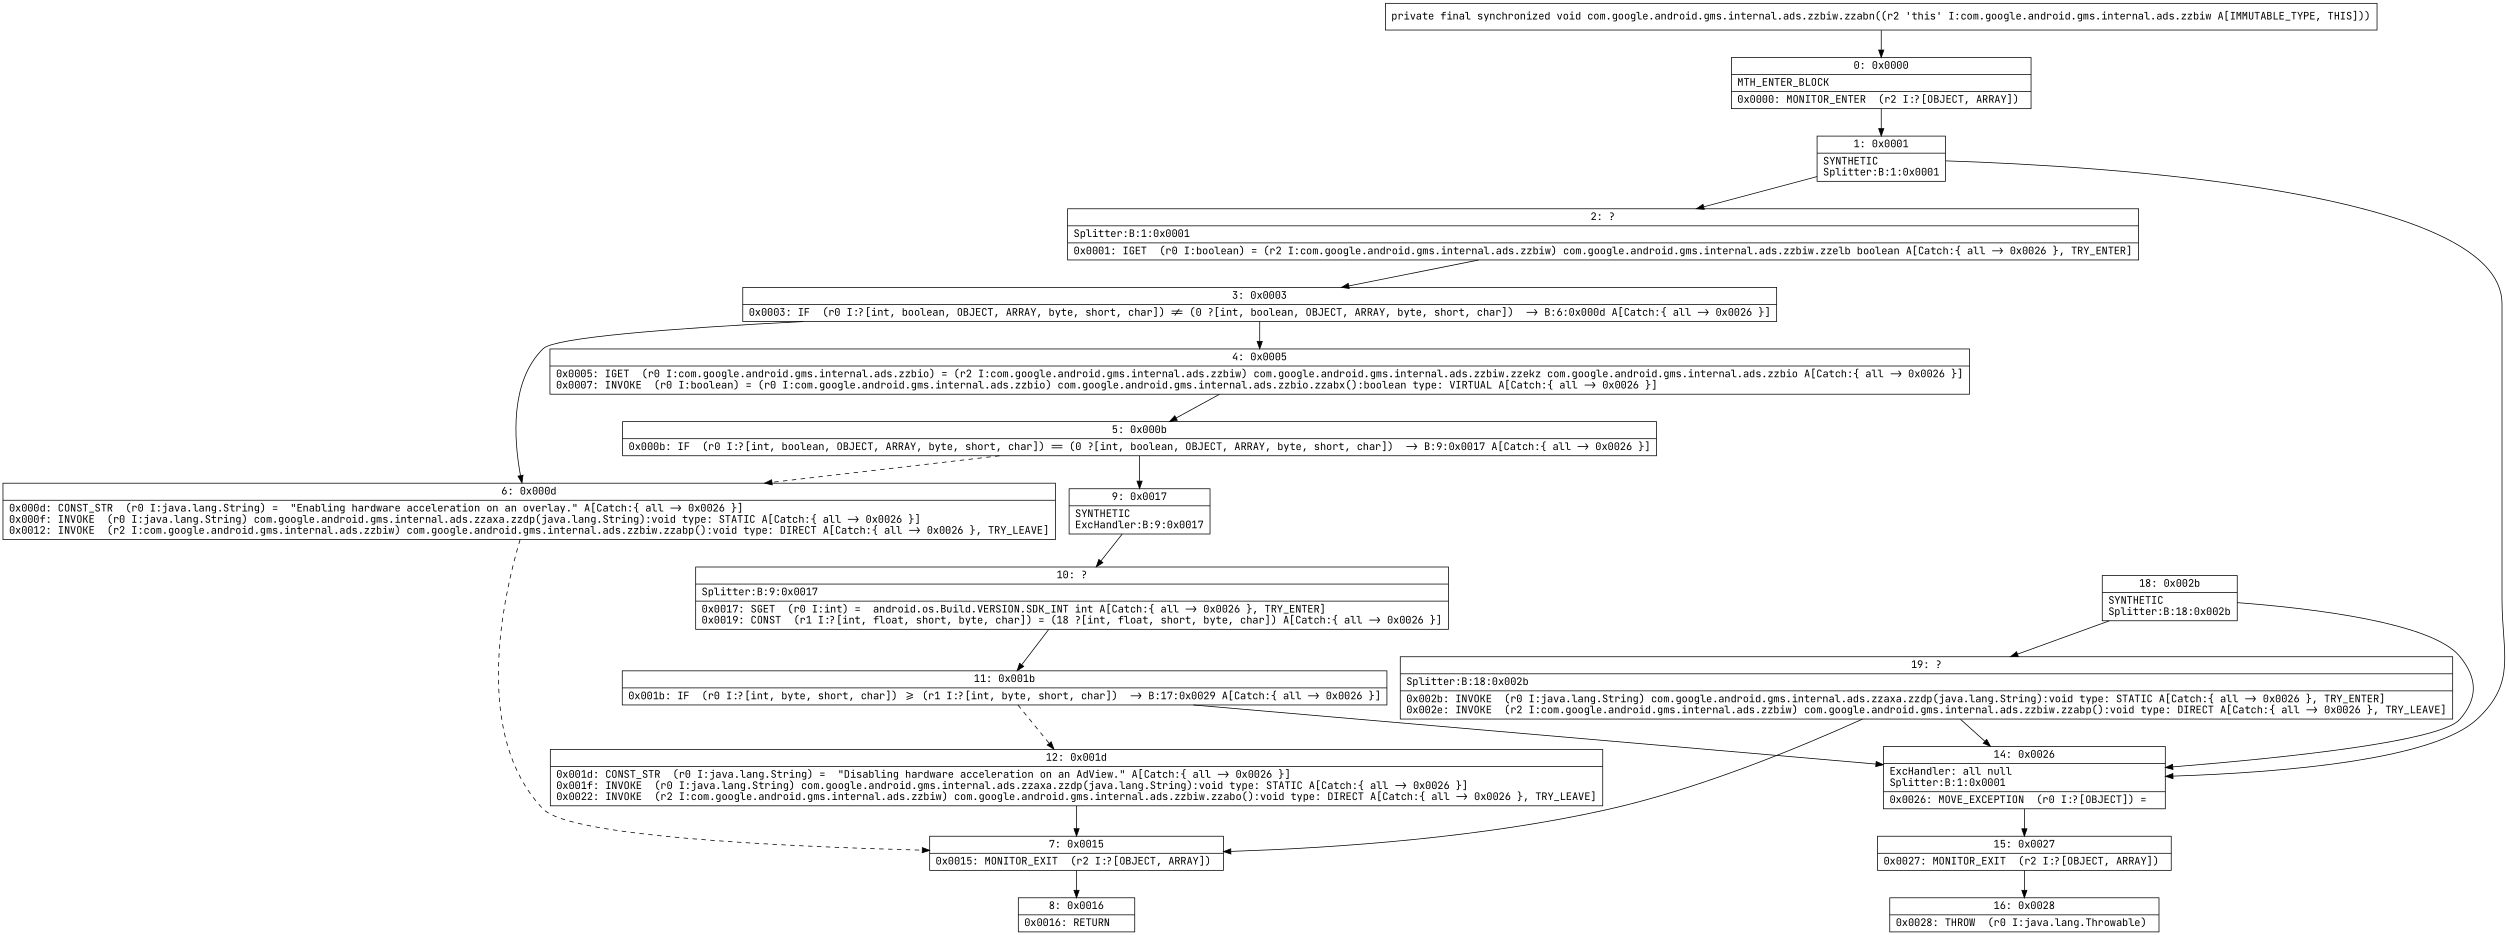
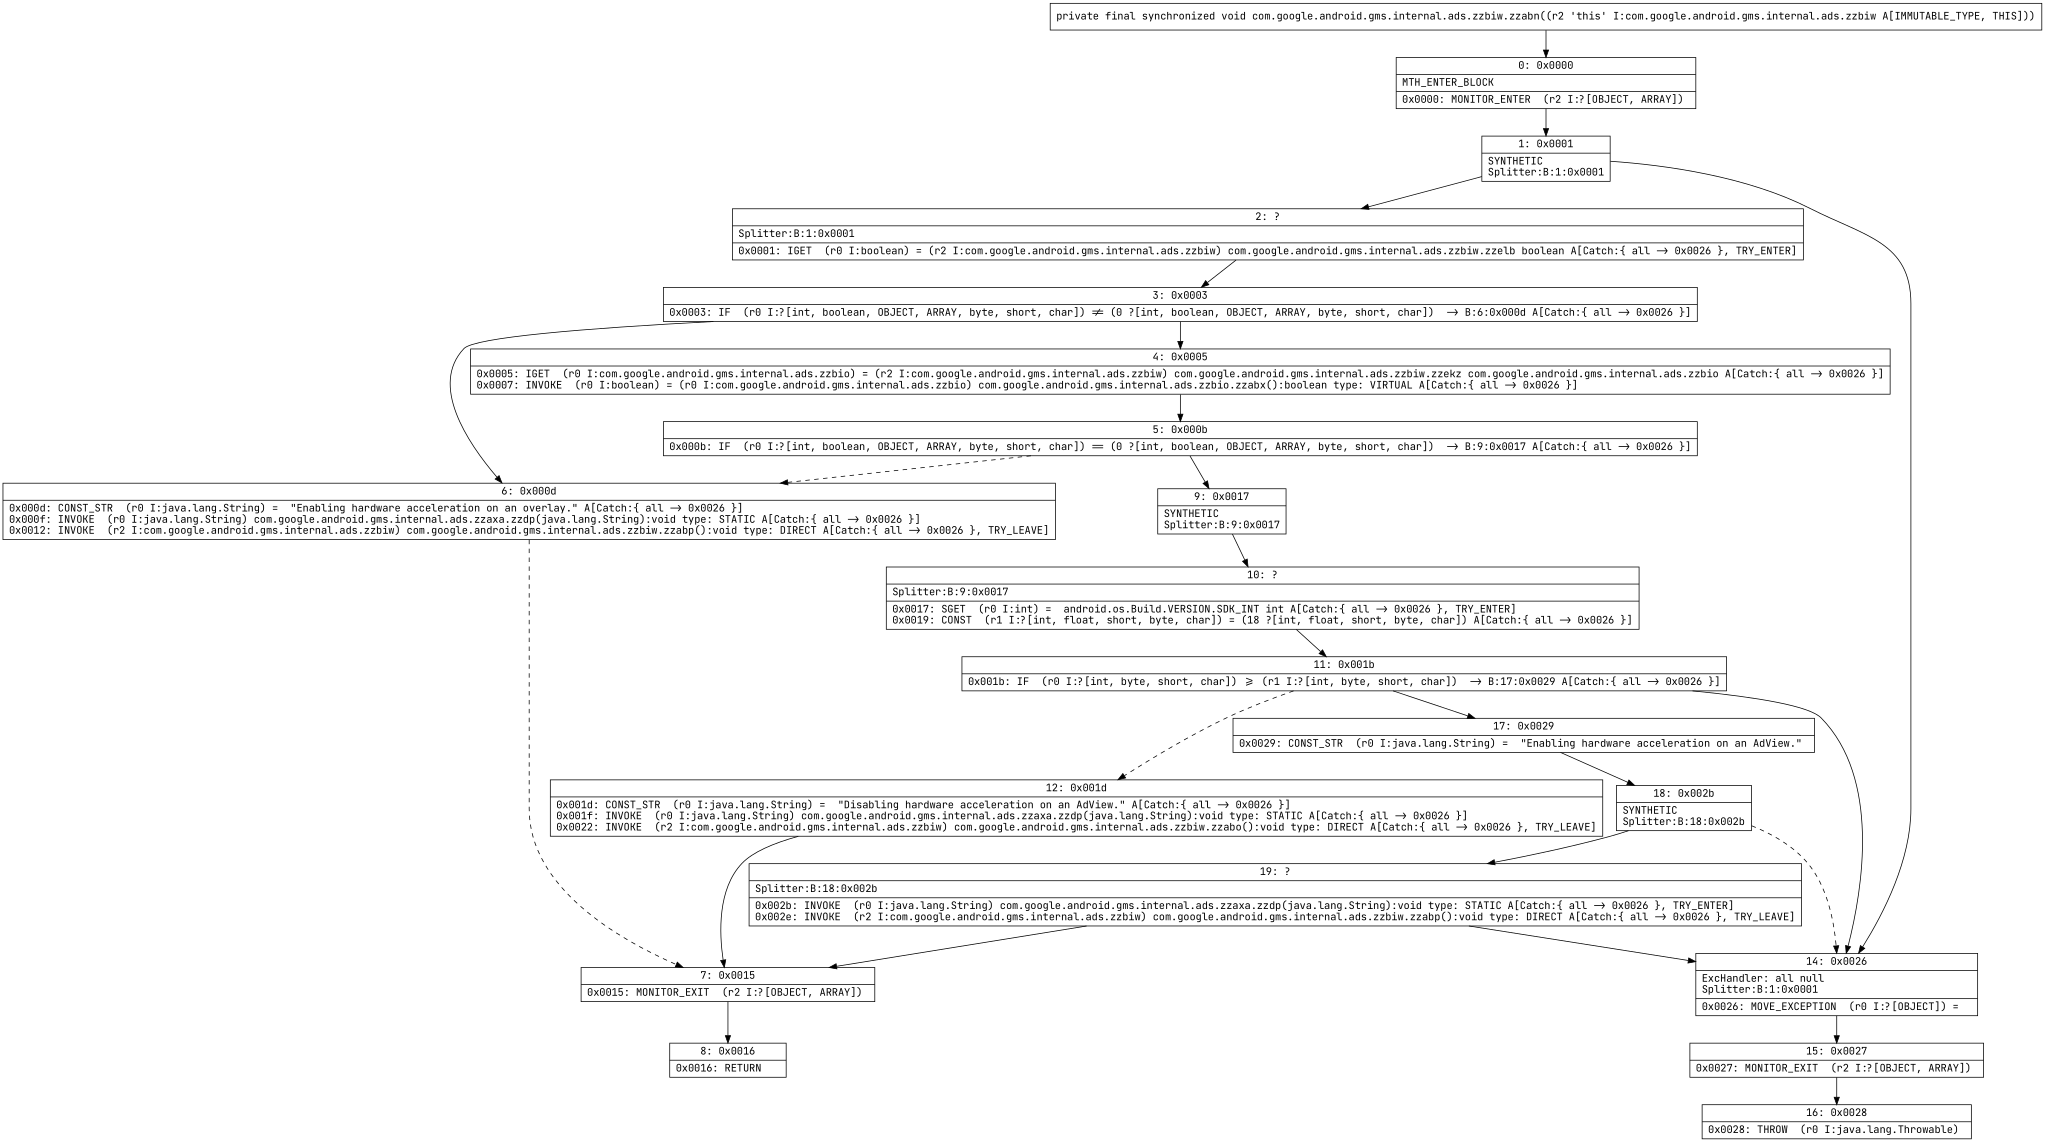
(1140, 525) -> (1222, 525)
(2463, 716) -> (1814, 872)
none -> (1524, 735)
